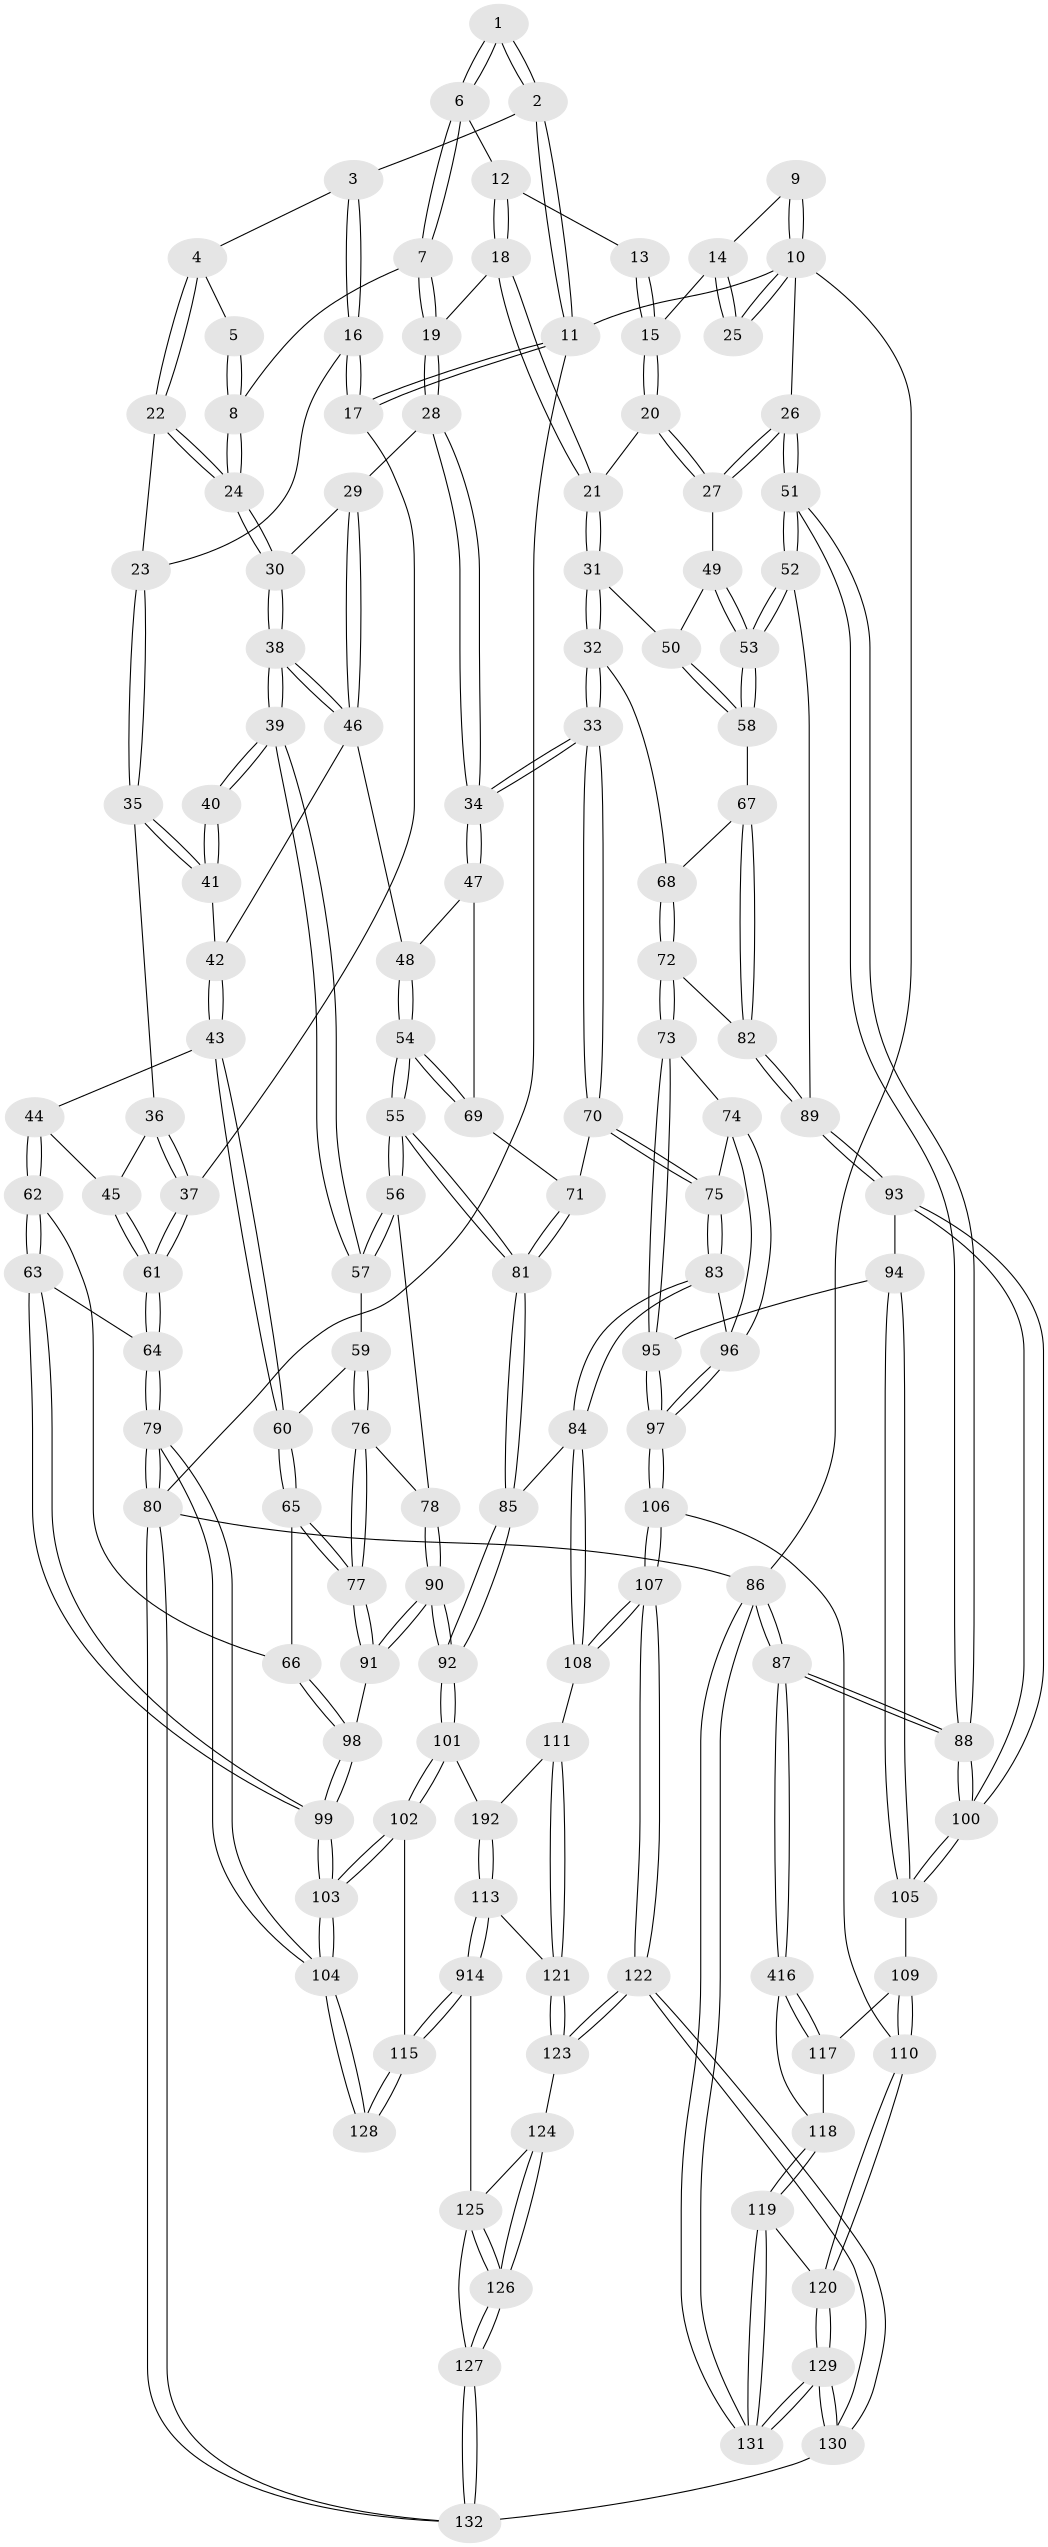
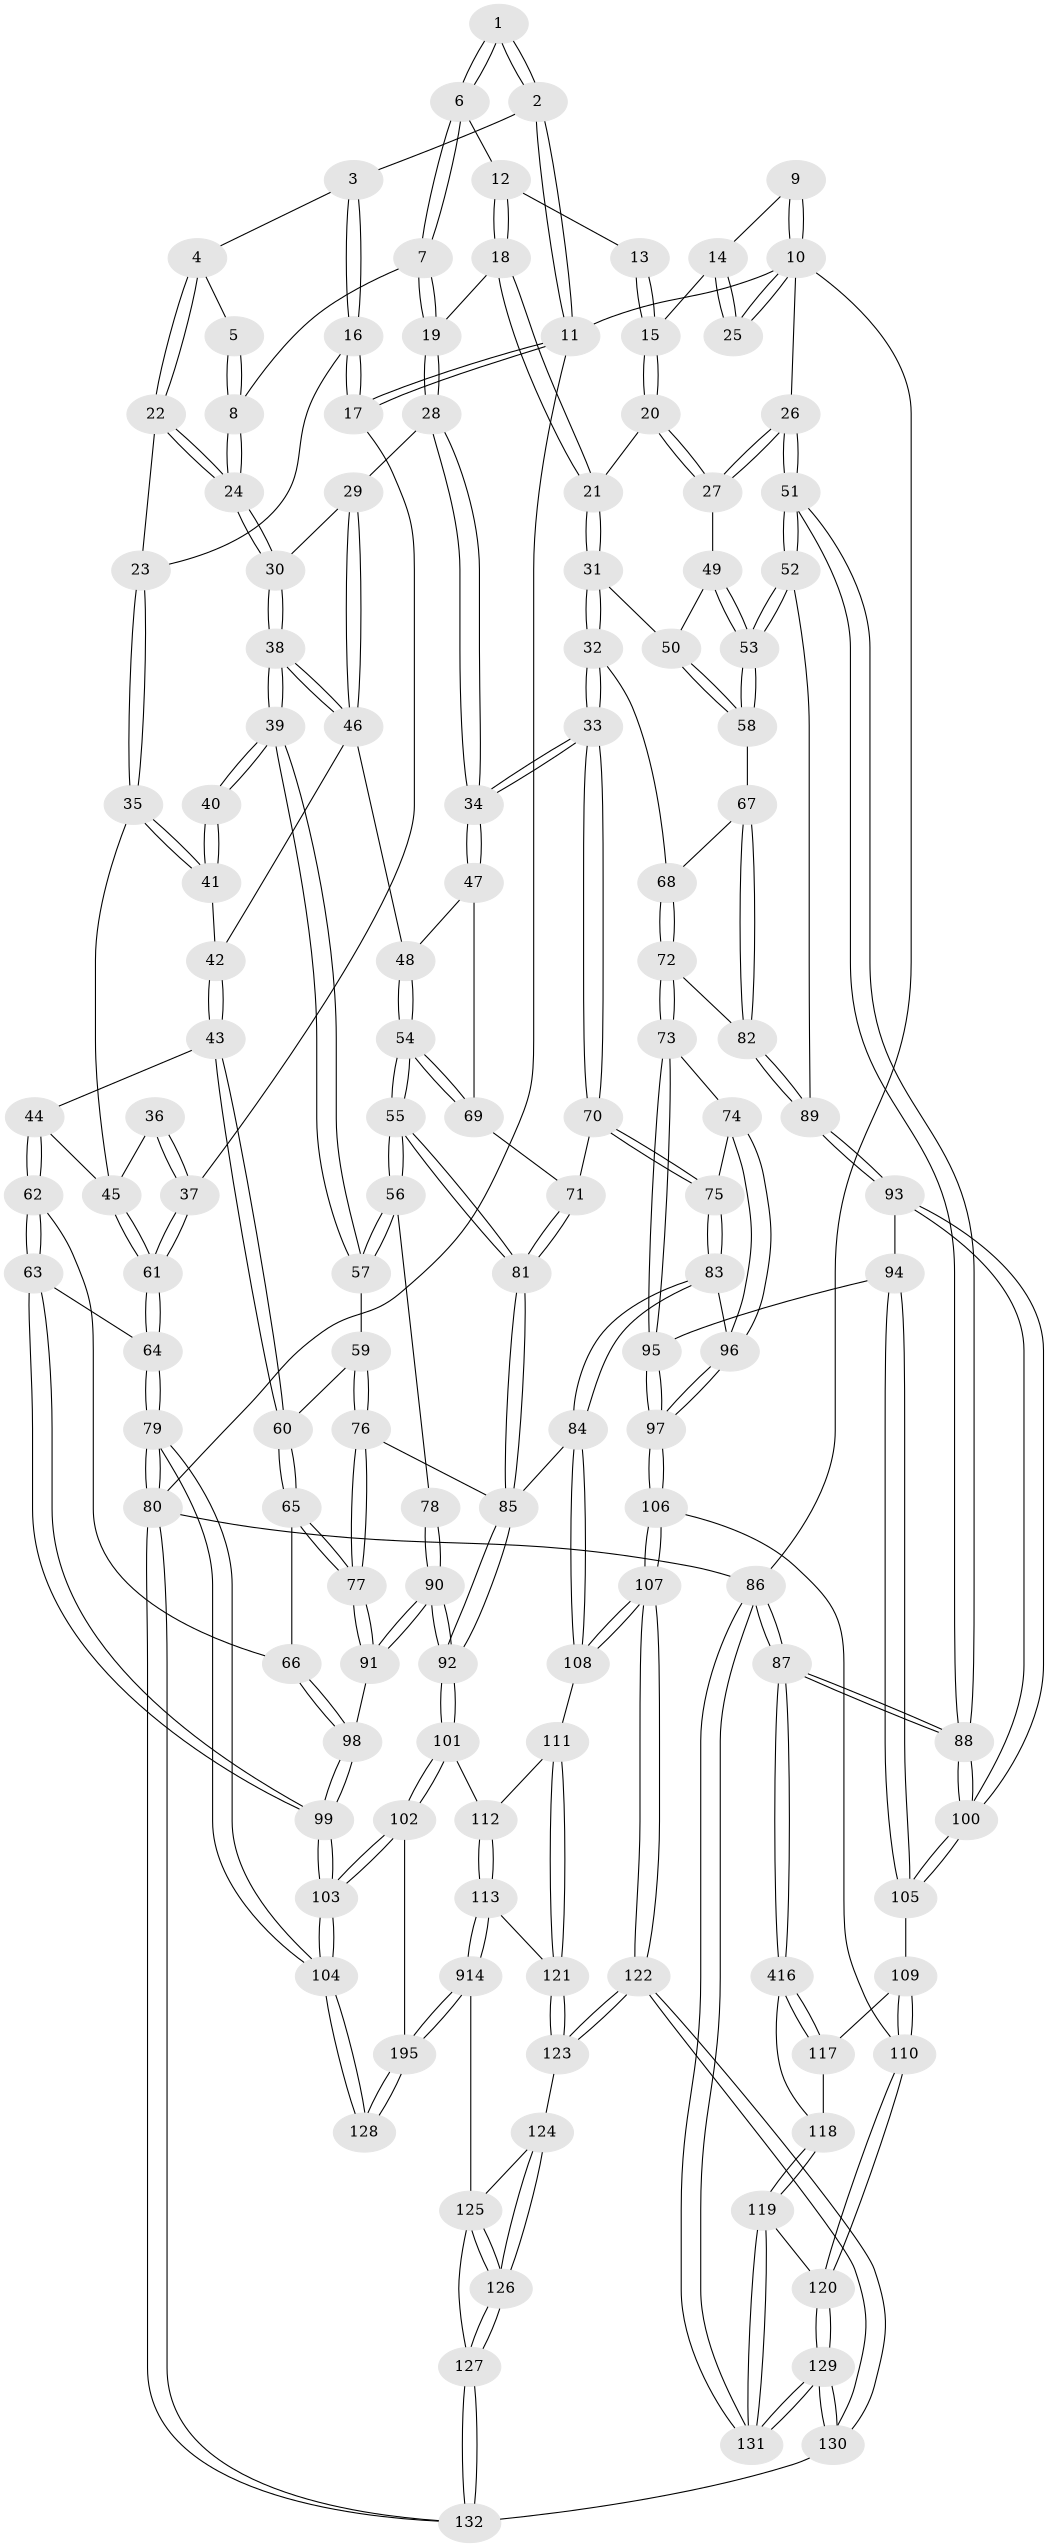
(144, 961) -> (95, 998)
(396, 1469) -> (435, 1469)
(486, 1820) -> (486, 1820)
(405, 2054) -> (405, 2054)
